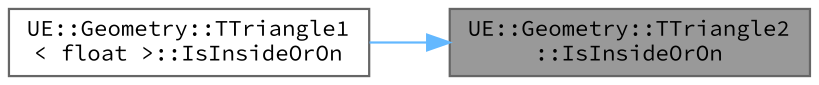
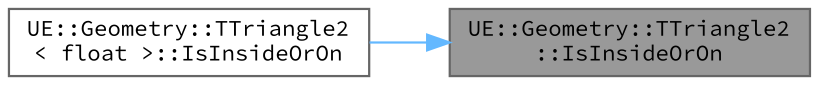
(189, 43) -> (189, 43)
